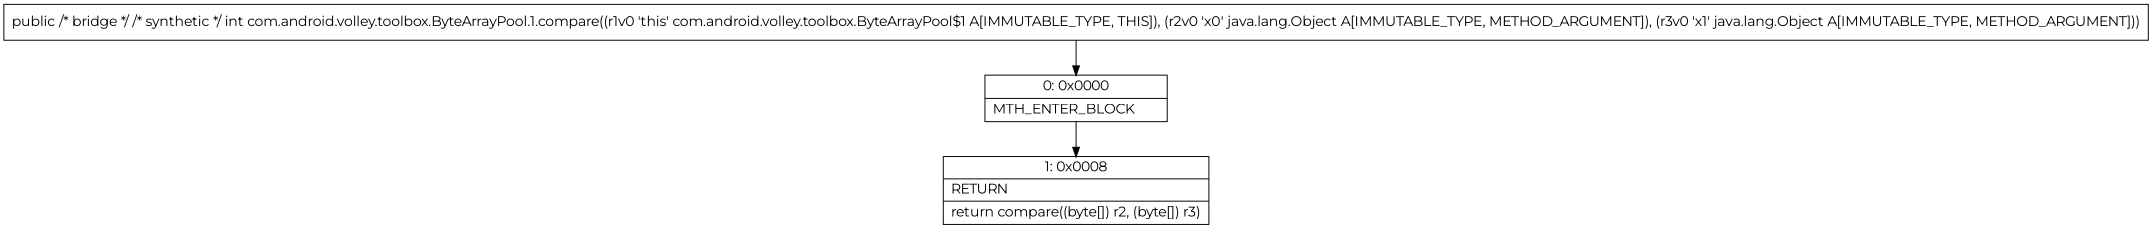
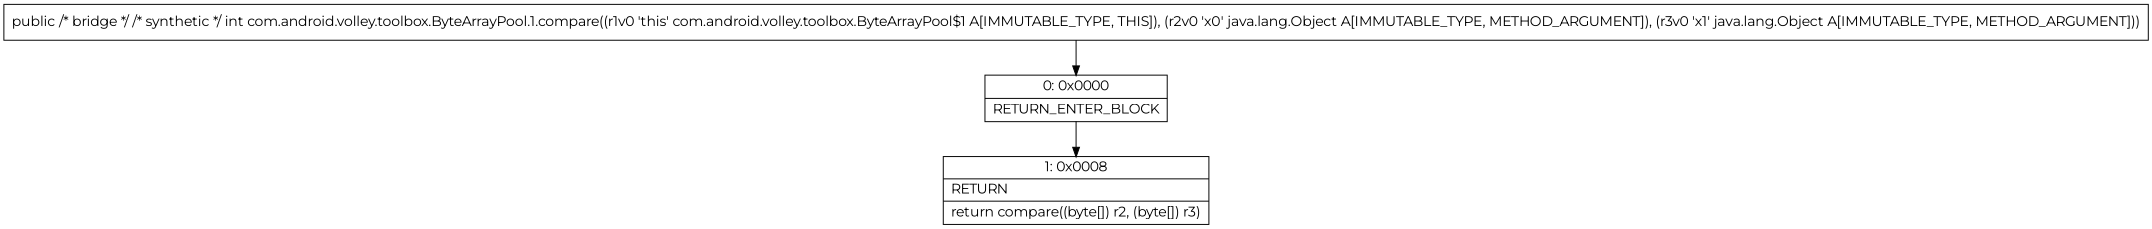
(1064, 110) -> (1076, 110)
